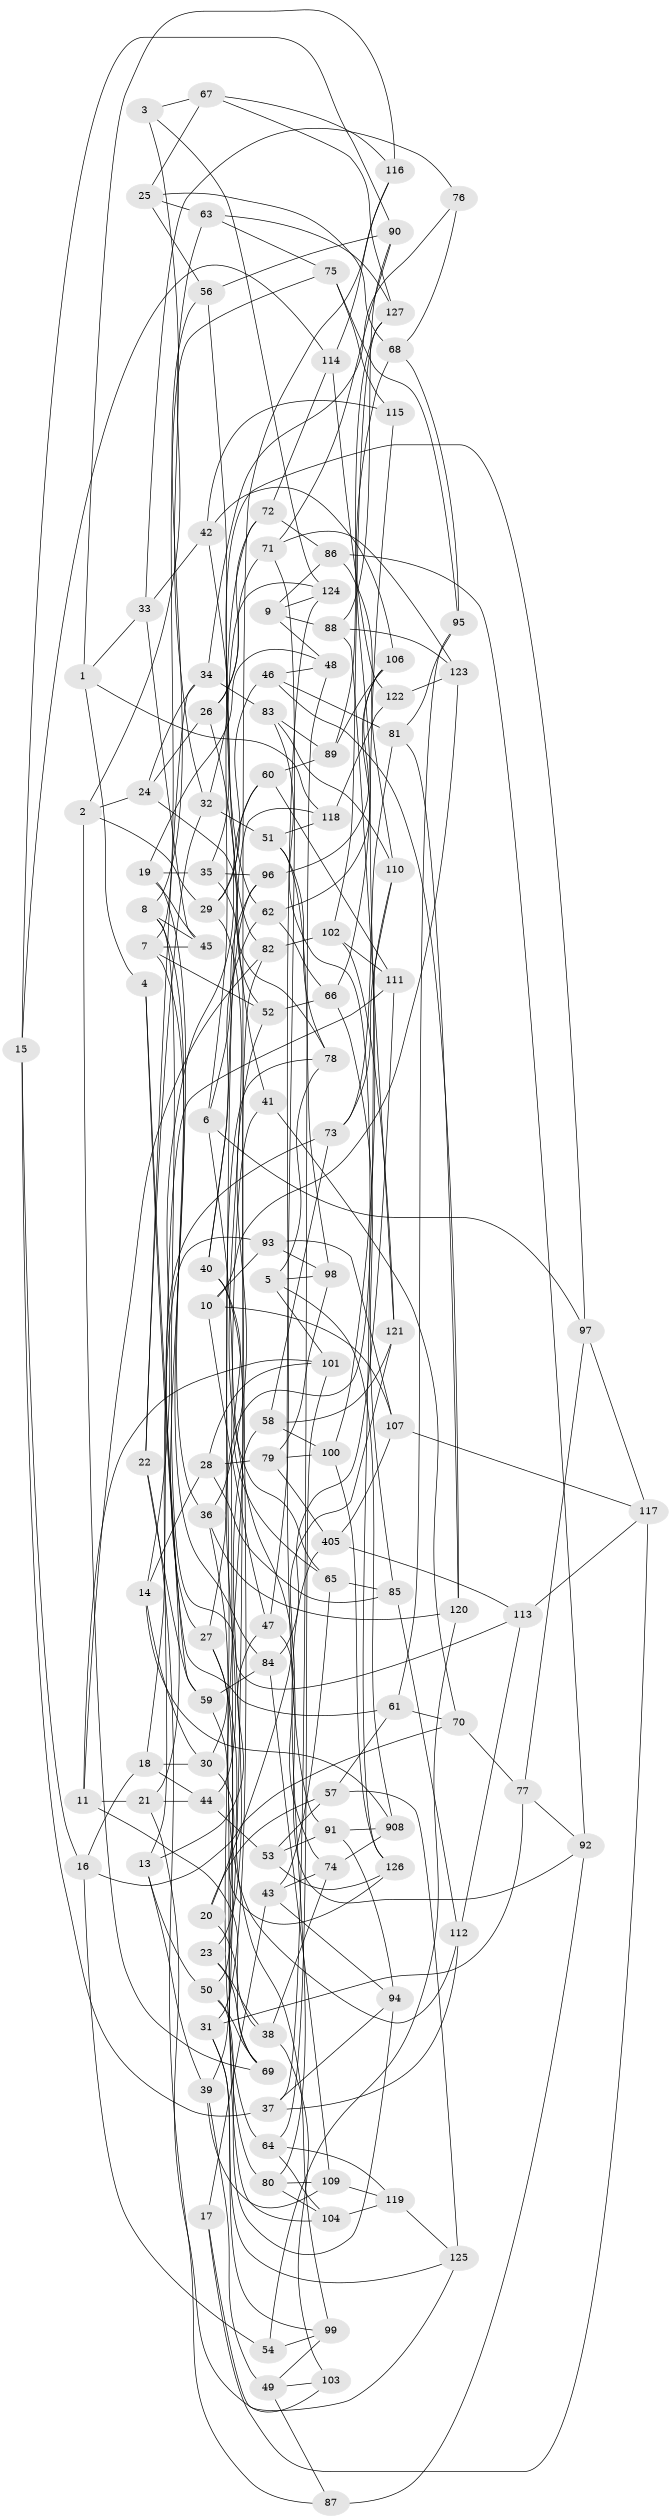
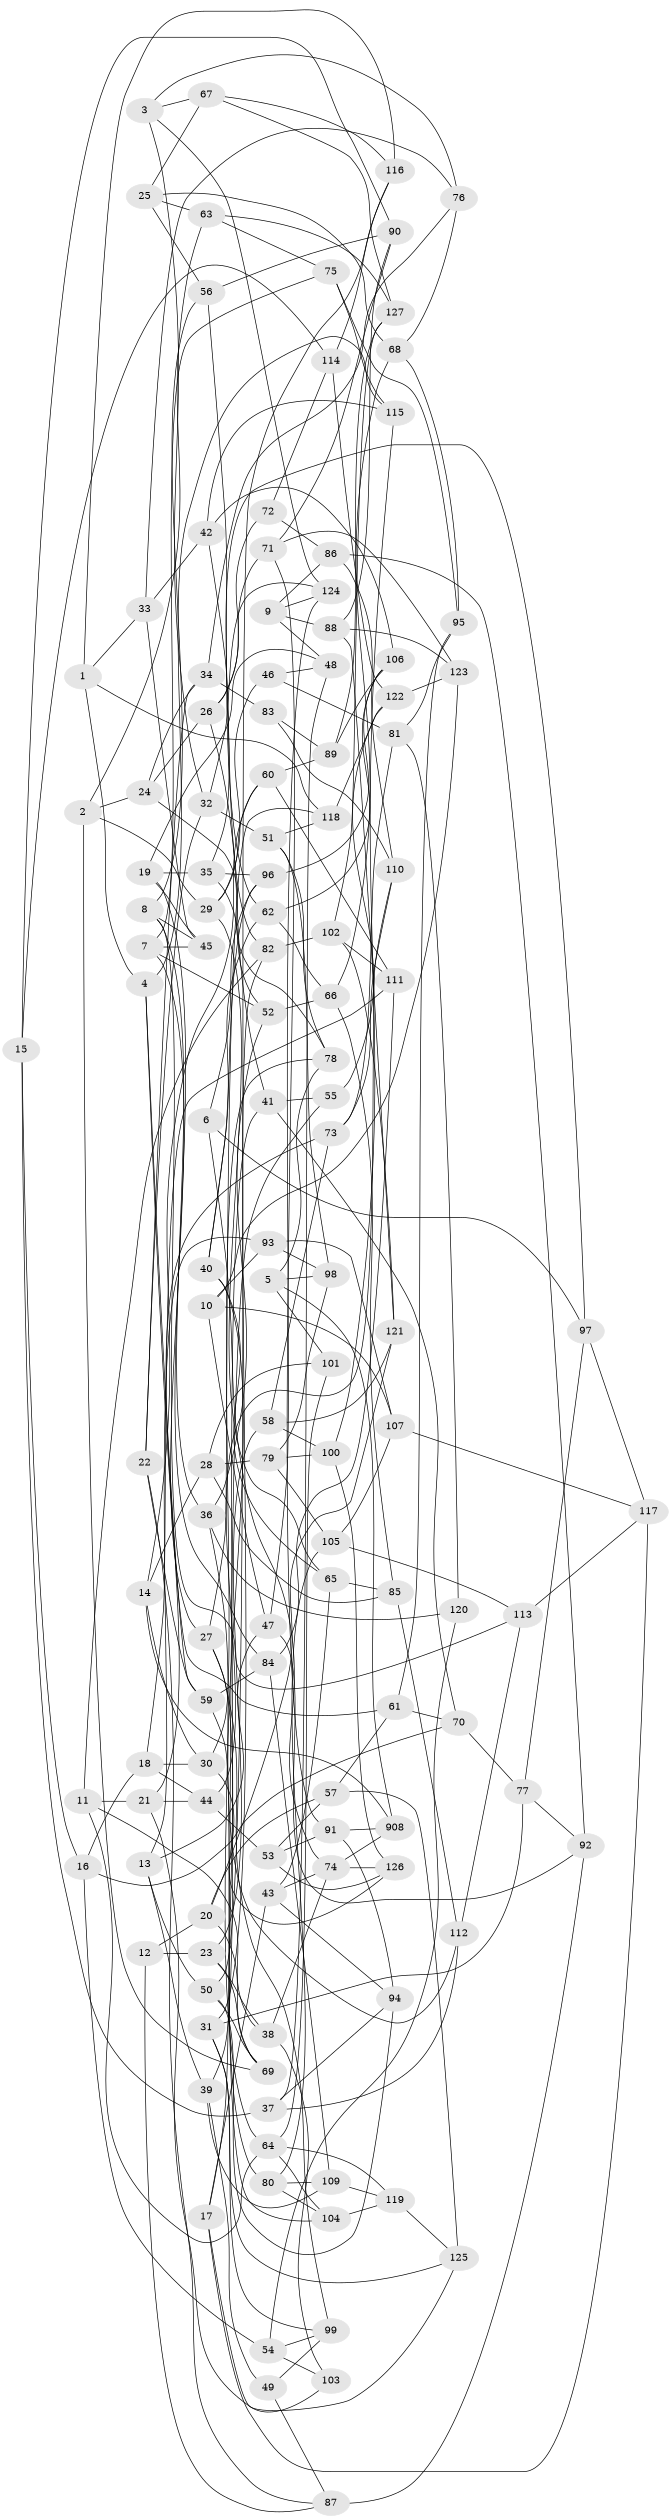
none -> (331, 62)
none -> (184, 539)
(227, 843) -> none
(434, 967) -> none
none -> (331, 1097)
(367, 1102) -> (365, 1868)
(112, 1481) -> (107, 2101)
(331, 1543) -> (331, 1543)
none -> (145, 1954)
(299, 2385) -> (299, 2366)
